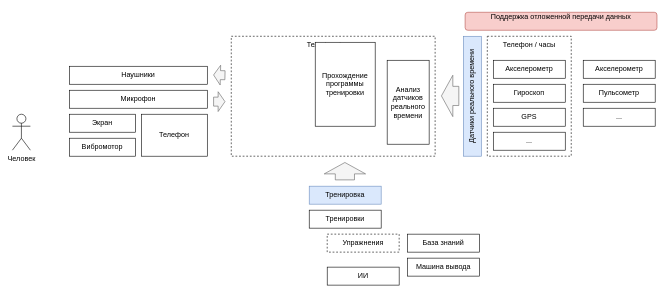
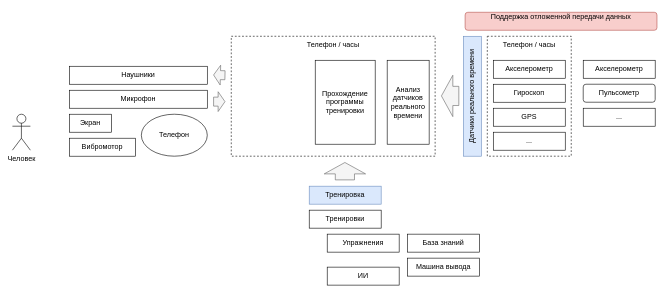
(345, 84) -> (345, 102)
(620, 93) -> (620, 93)
(102, 123) -> (90, 123)
(174, 135) -> (174, 135)
(363, 243) -> (363, 243)
